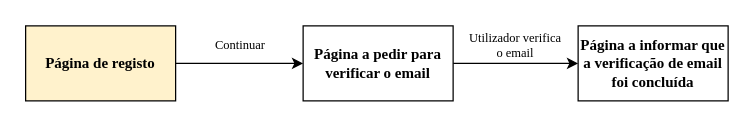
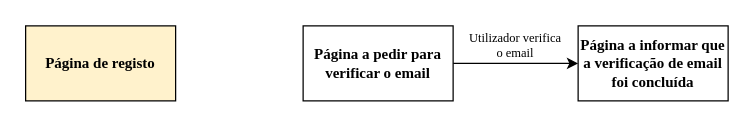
(241, 44) -> none
(235, 63) -> none
